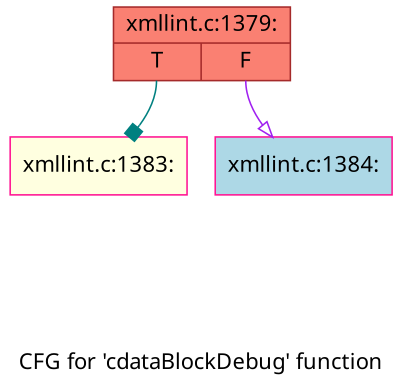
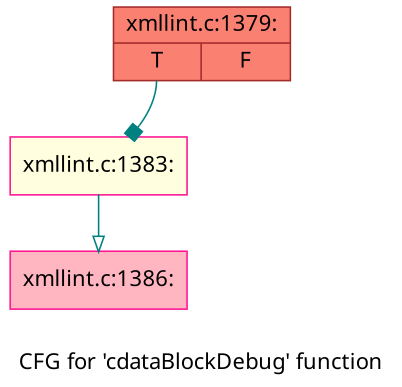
(304, 166) -> none
none -> (99, 280)
